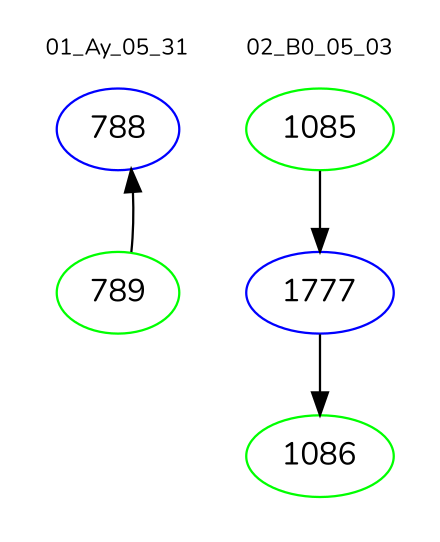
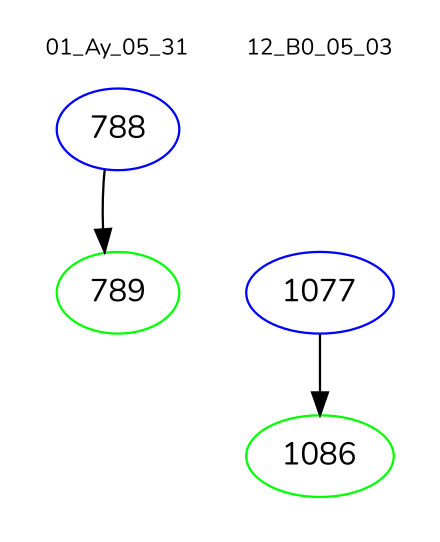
(320, 49) -> (320, 49)
(320, 129) -> none
(133, 222) -> (103, 199)
(320, 293) -> (320, 293)
